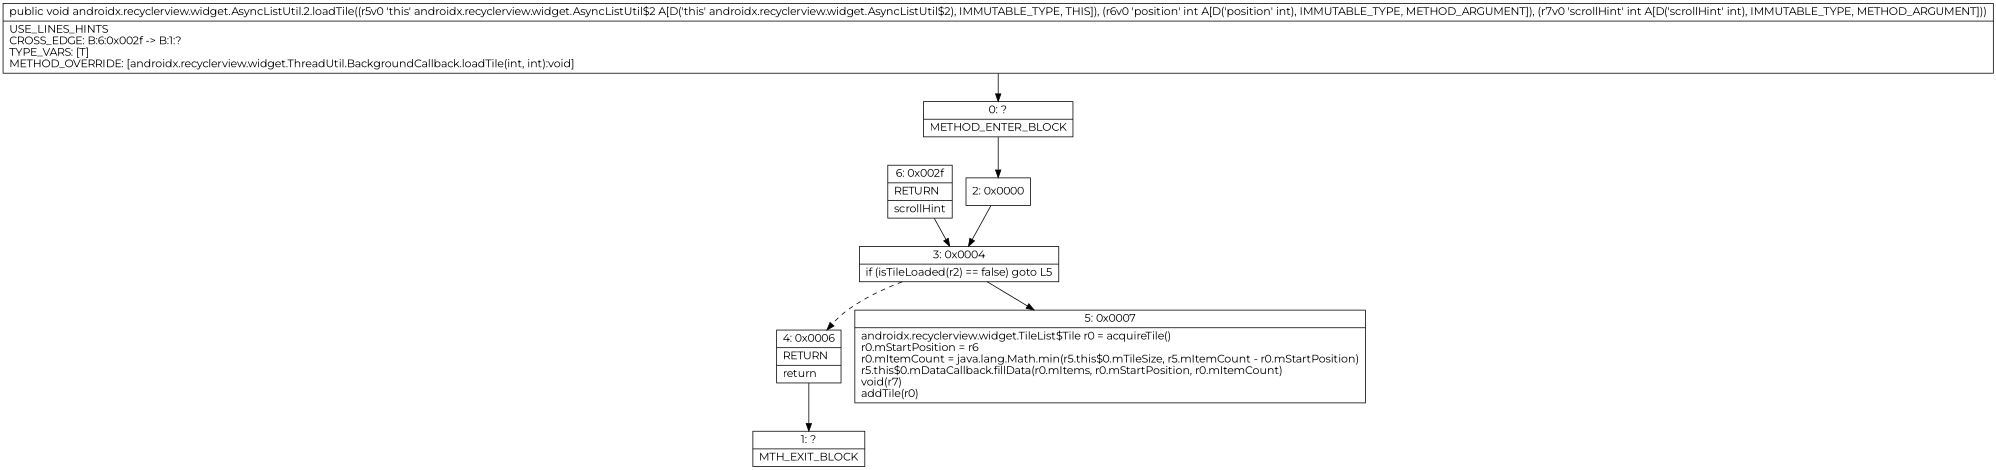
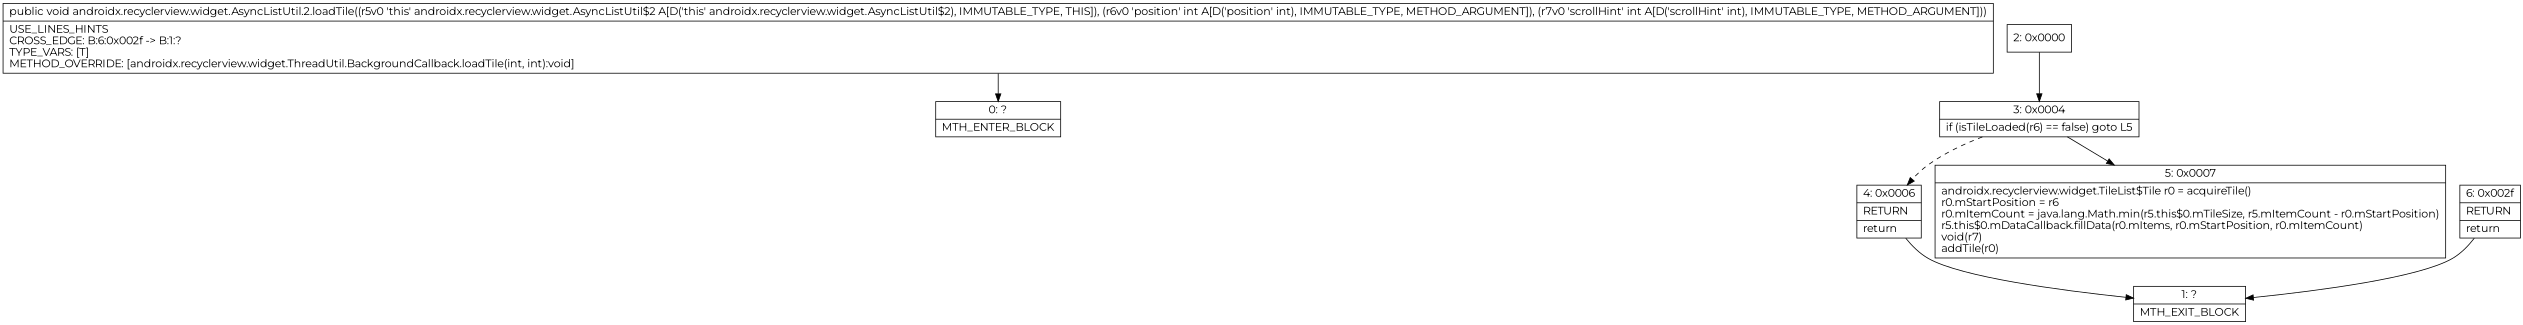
(998, 128) -> (998, 128)
(998, 153) -> none
(920, 209) -> (2483, 229)
(940, 229) -> (2369, 282)
(959, 273) -> (2039, 128)
